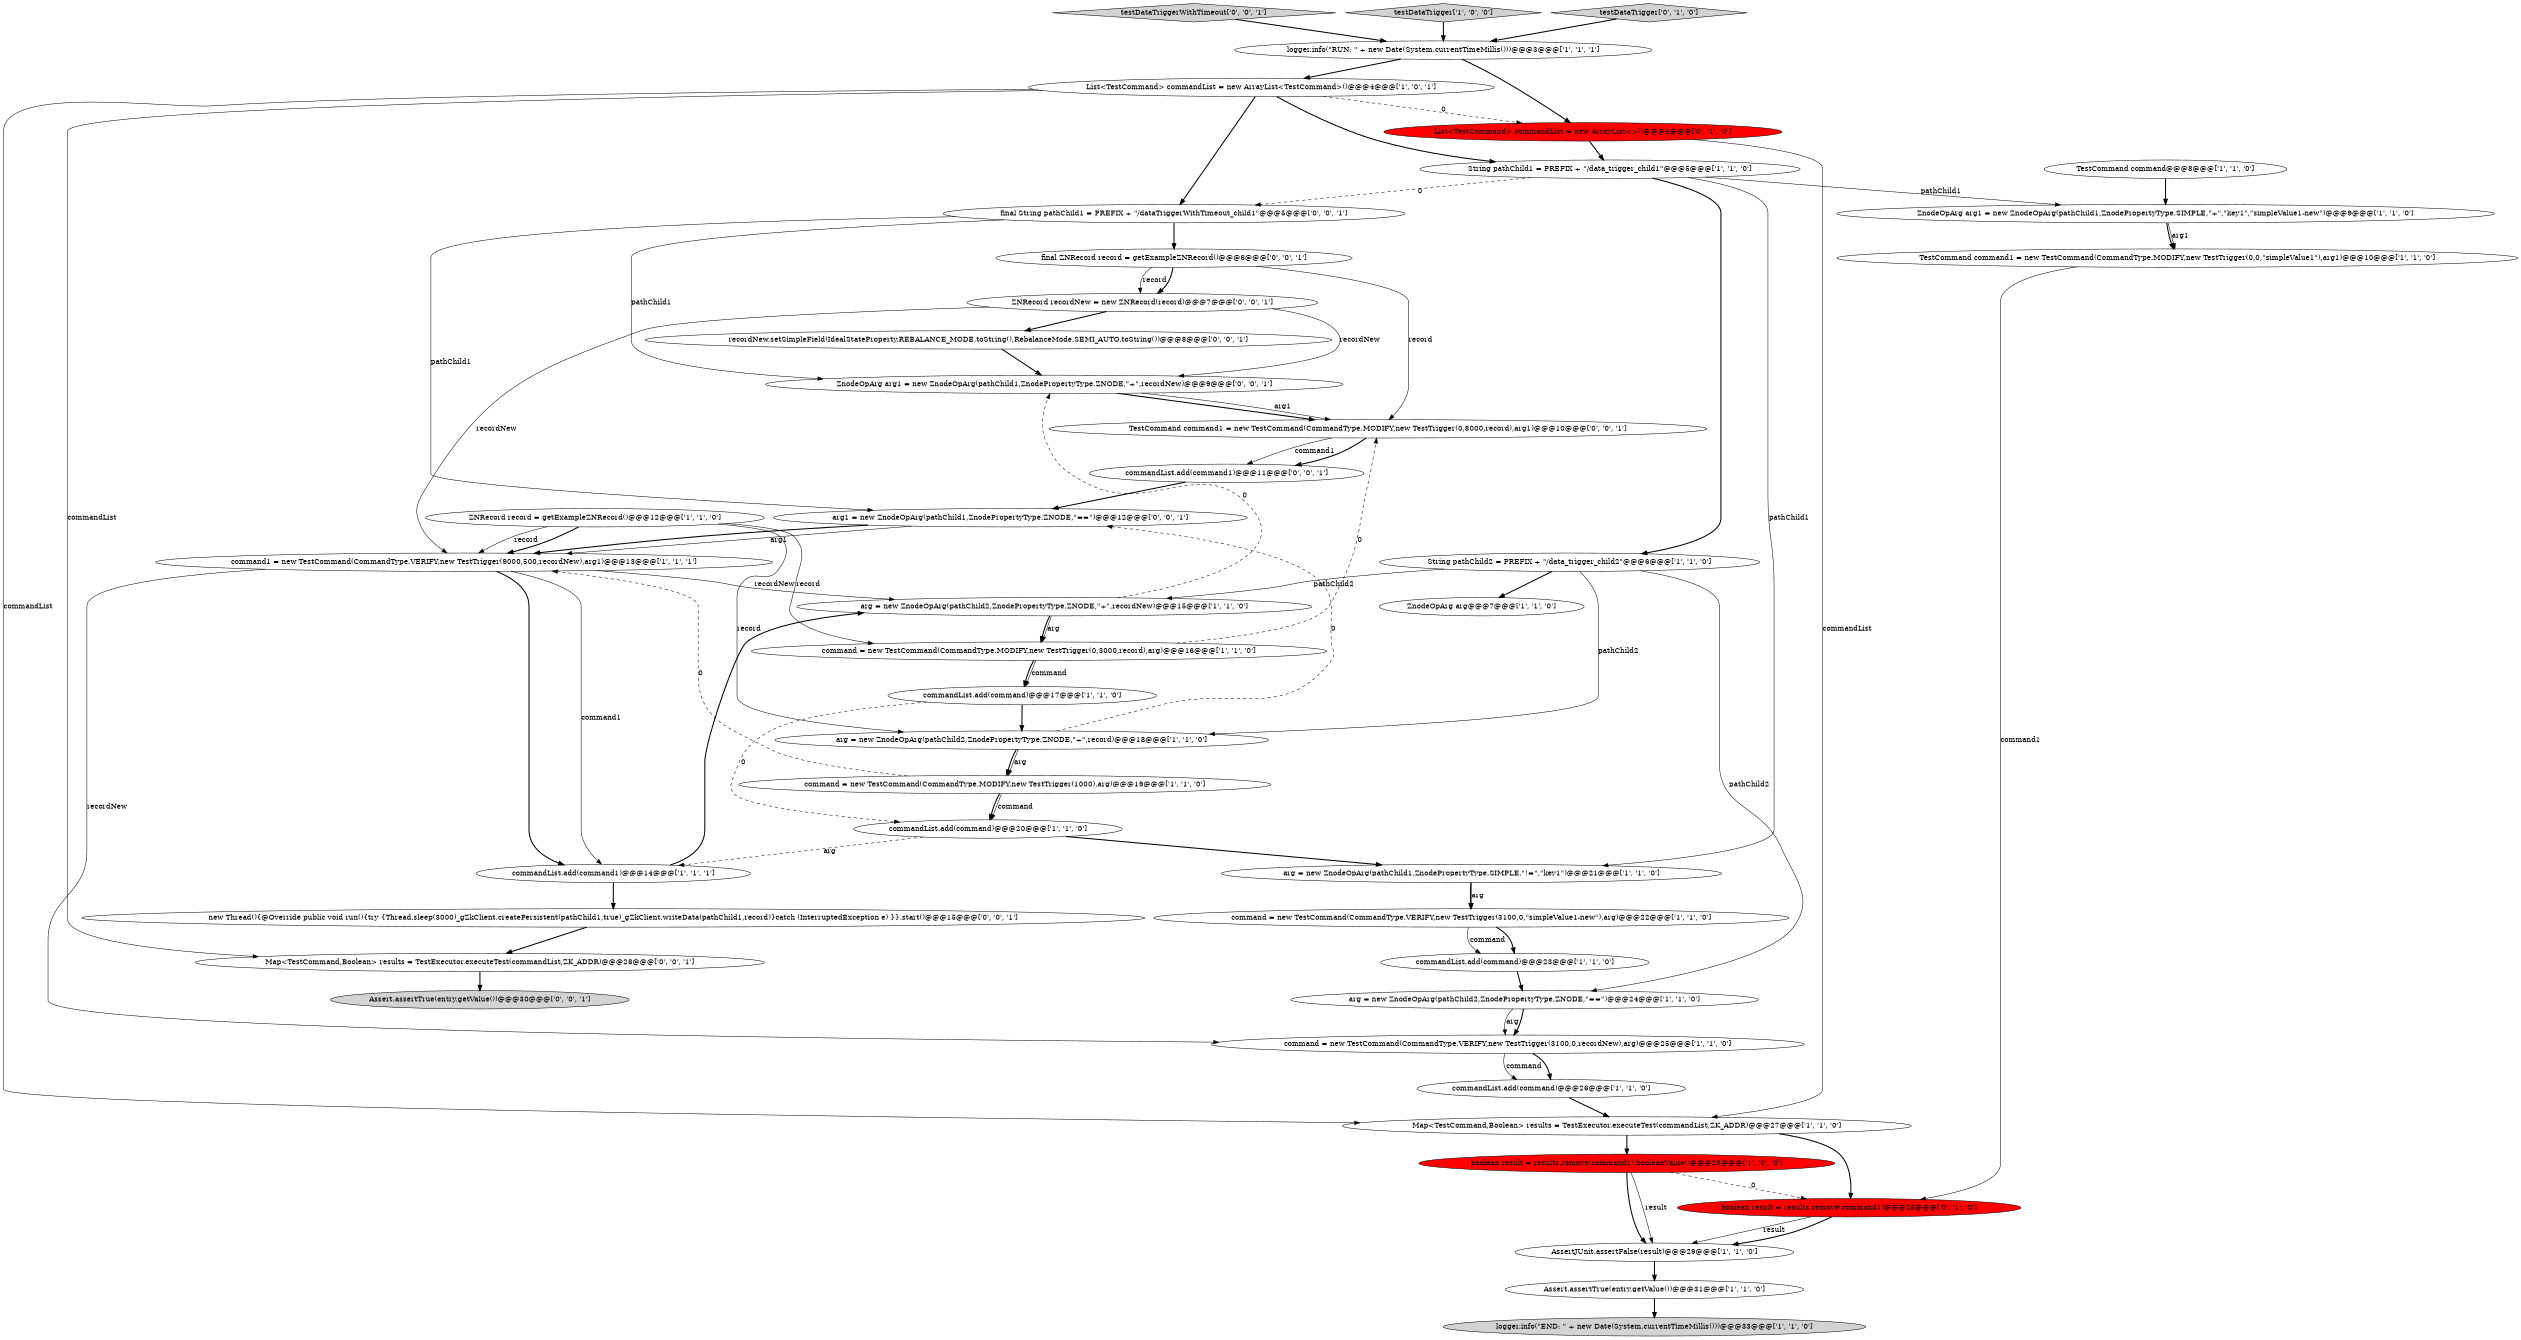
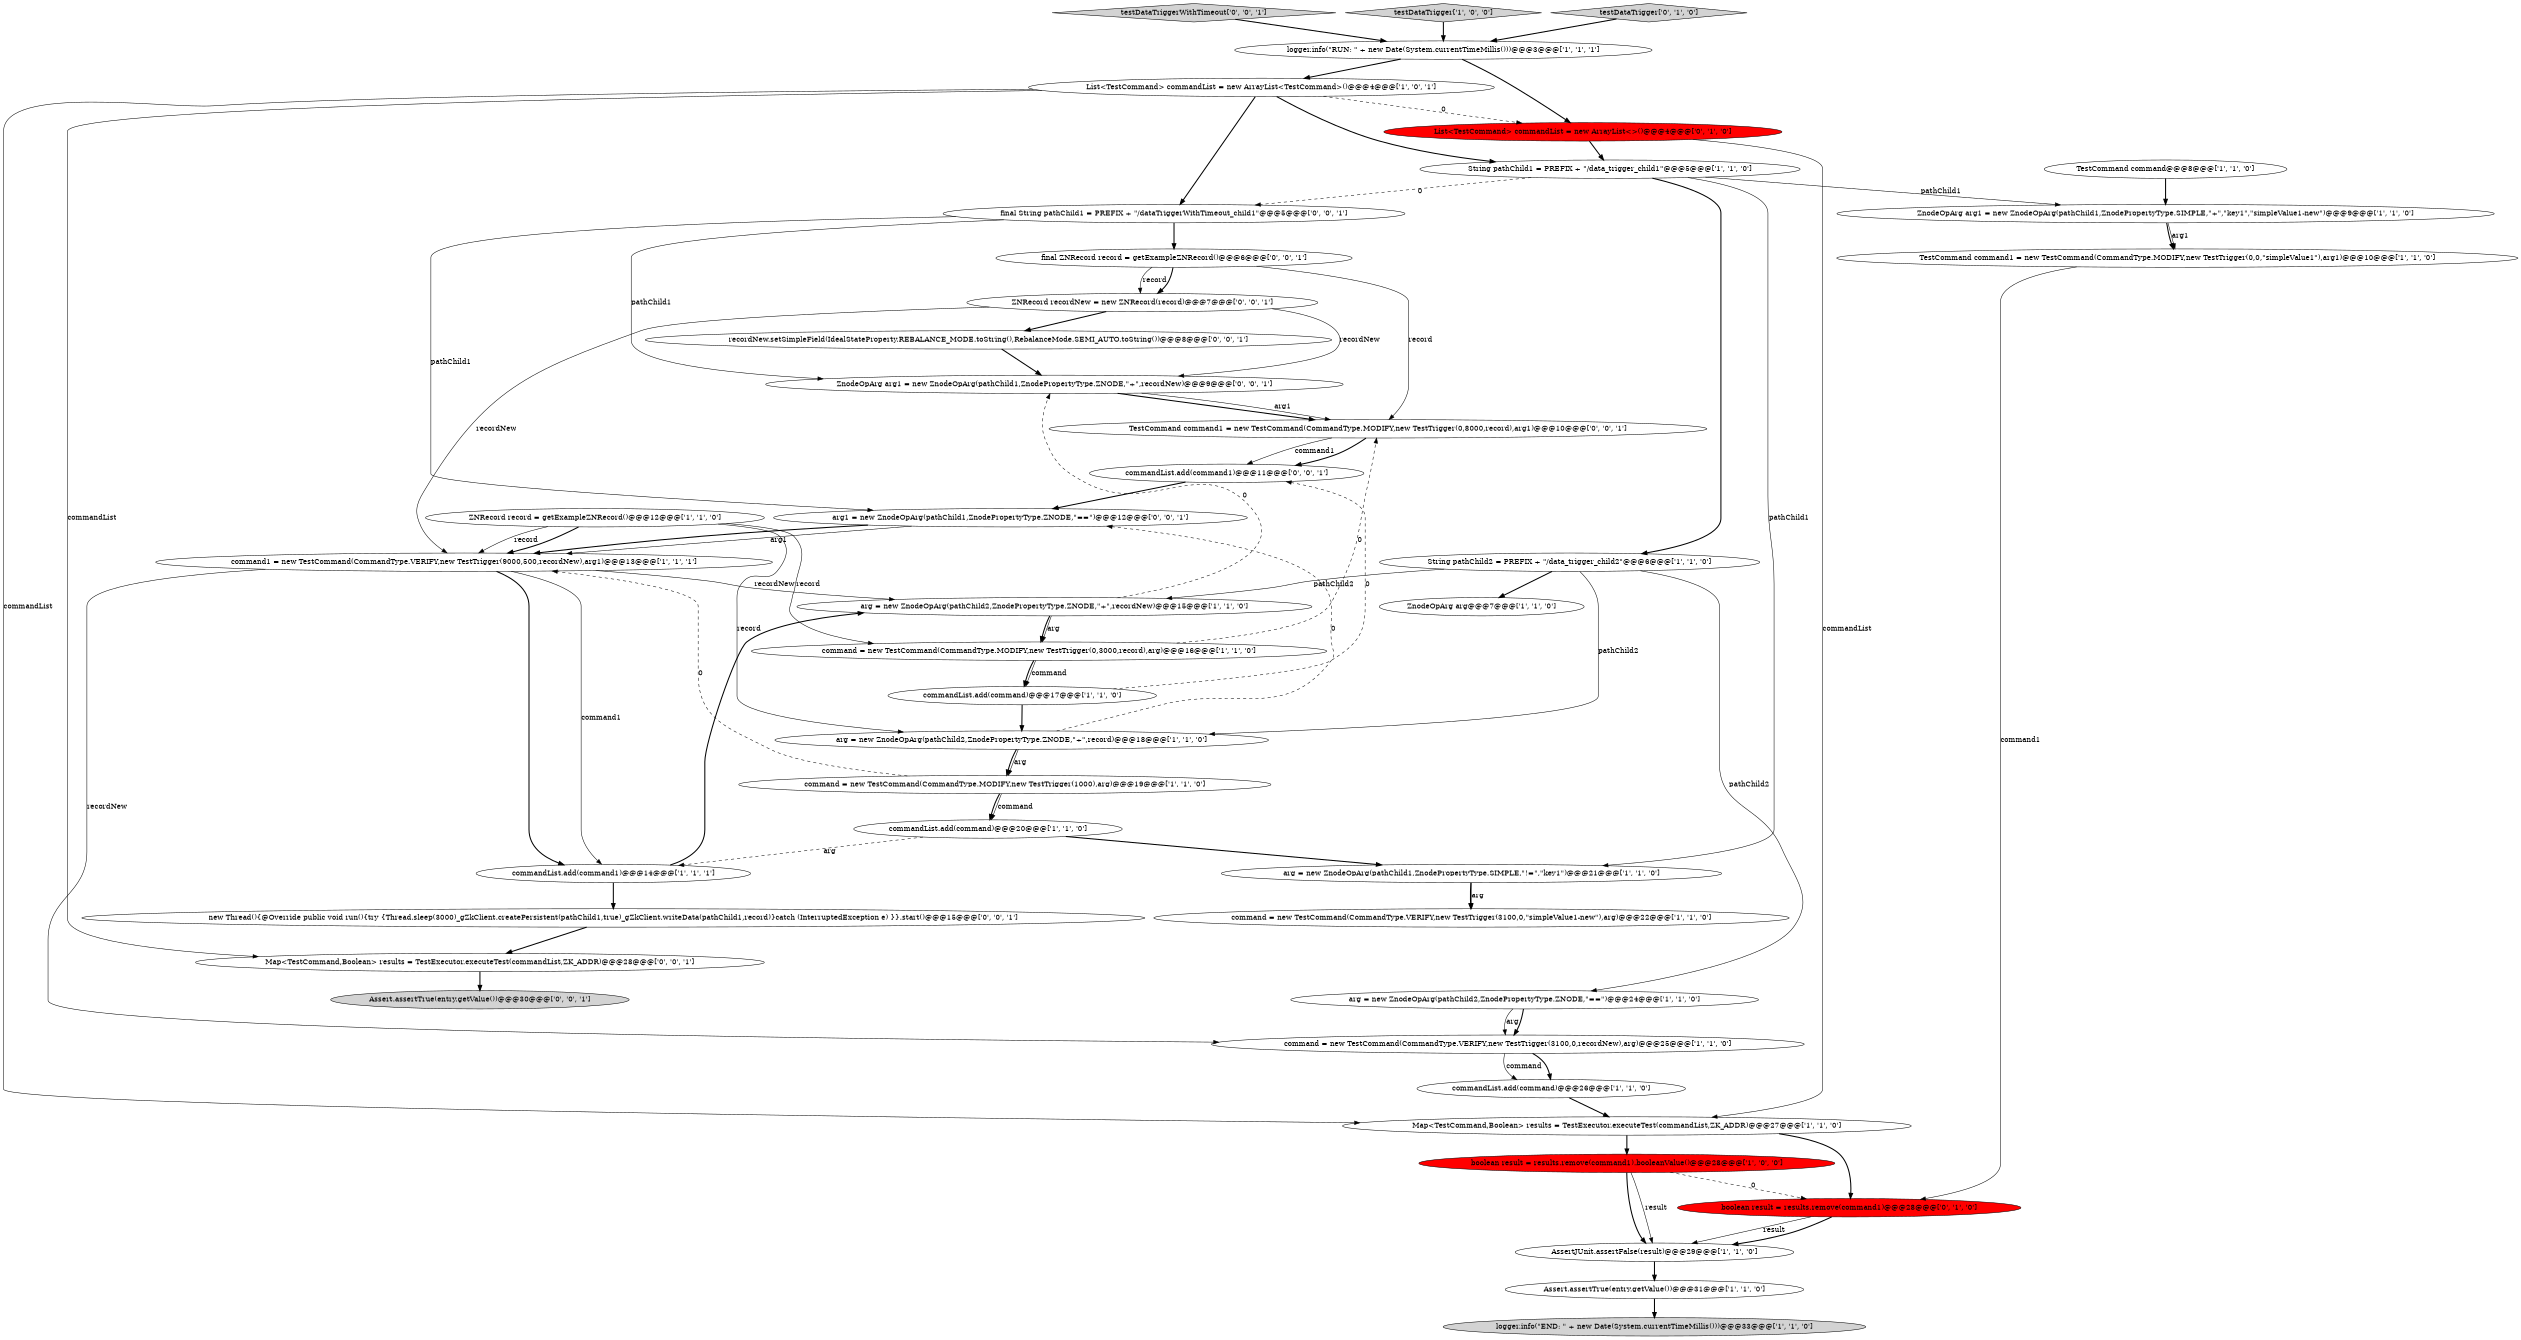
(741, 759) -> (1341, 654)
(1515, 962) -> none
